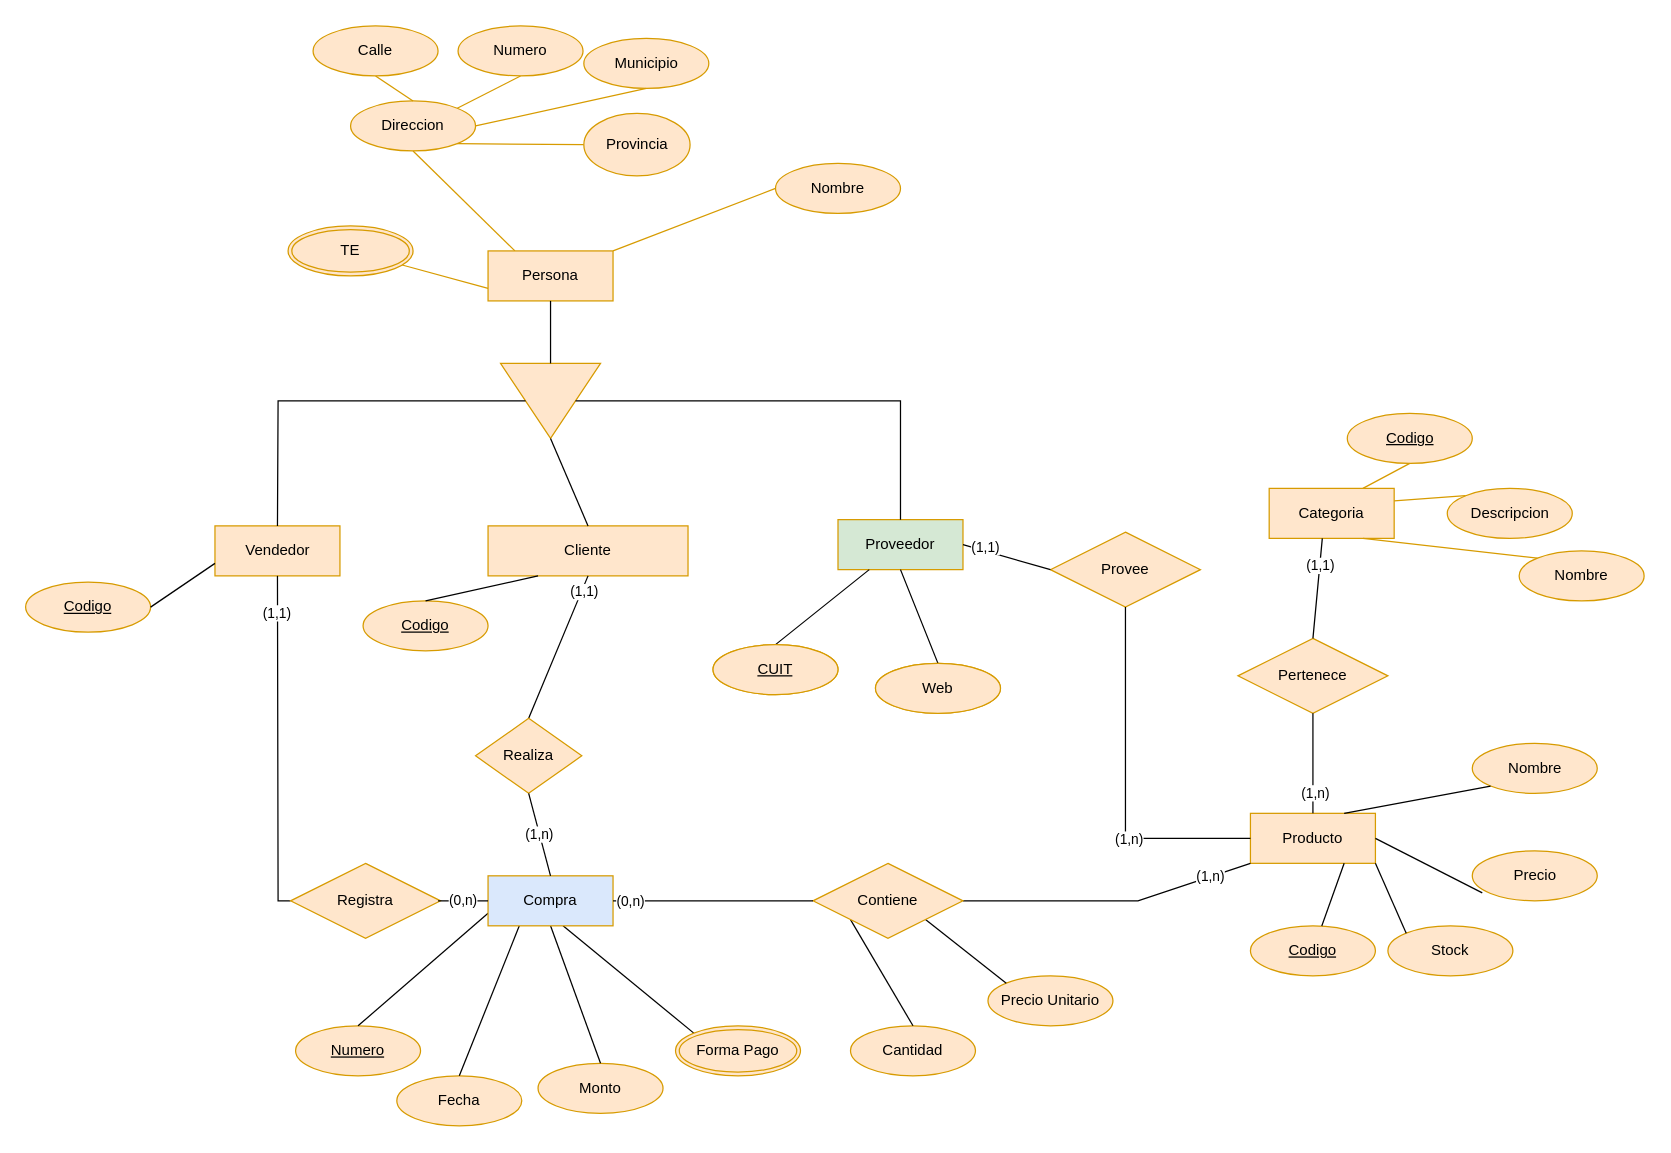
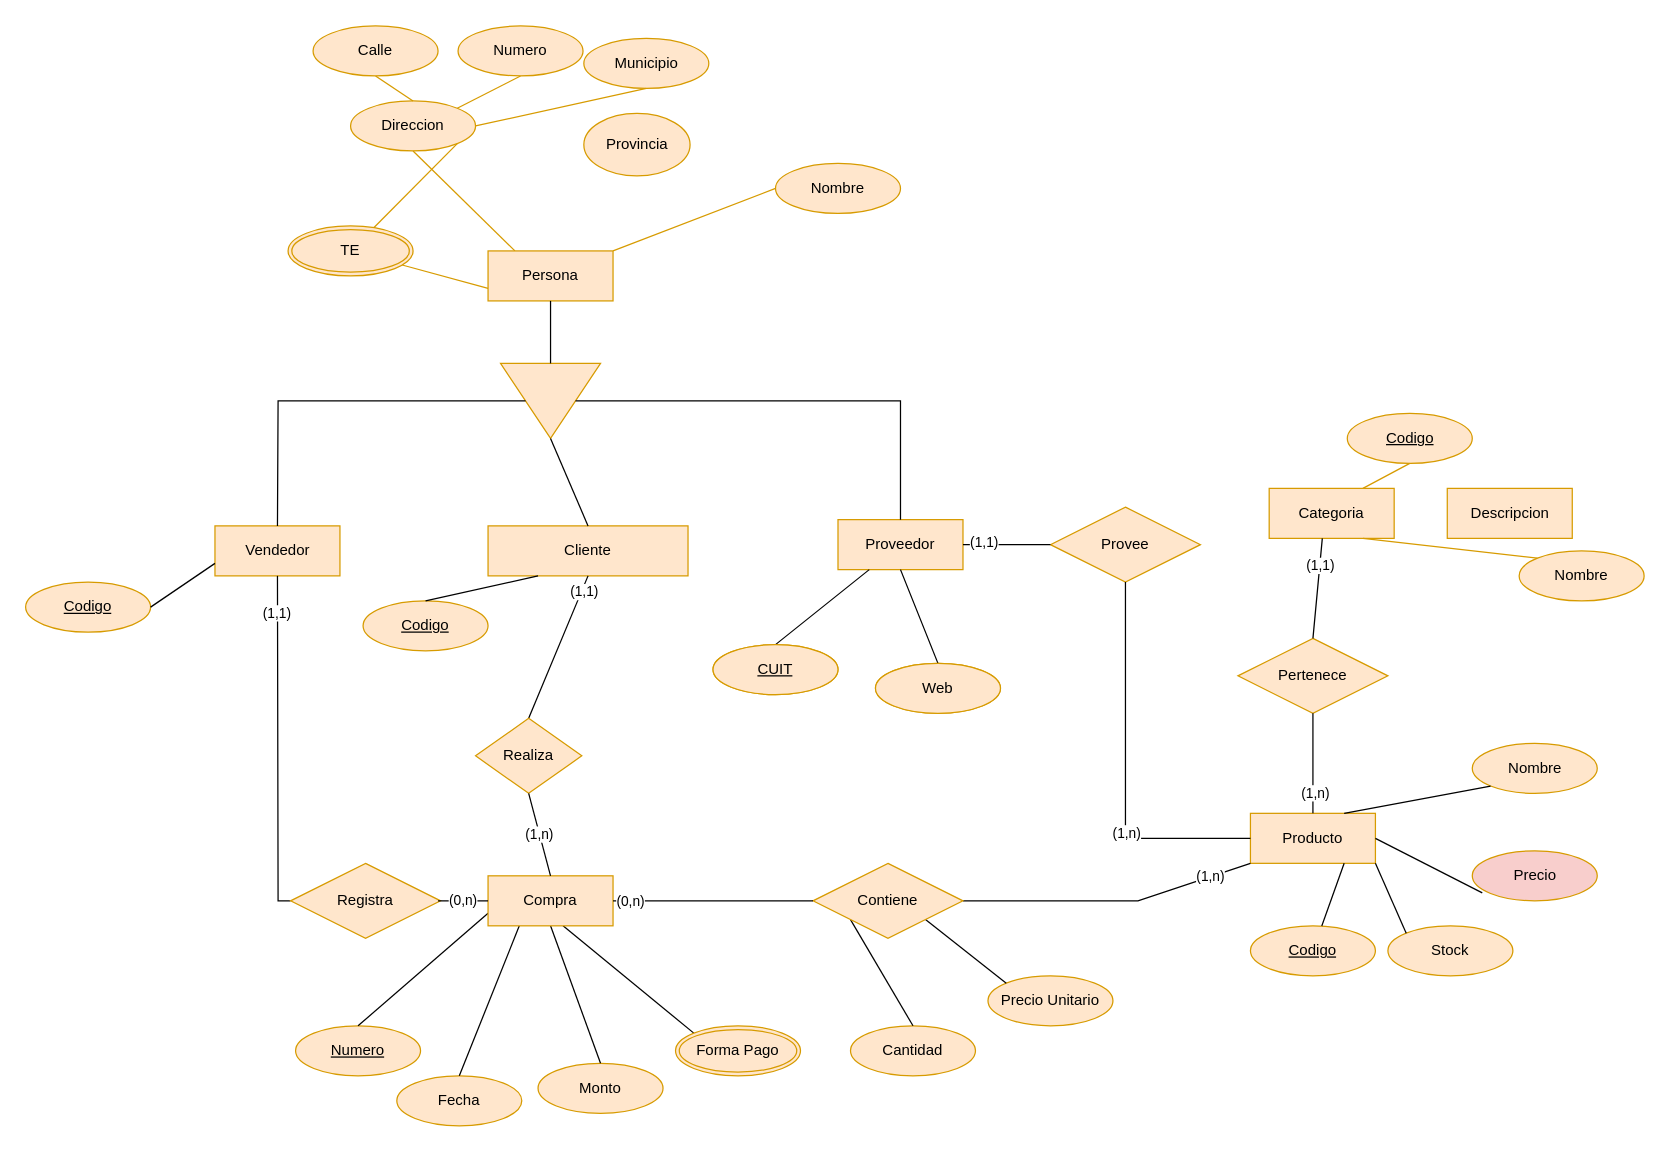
(521, 144) -> (416, 185)
(1430, 498) -> none
(1510, 513) -> (1510, 513)
(901, 544) -> (901, 544)
(1126, 569) -> (1126, 544)
(1535, 876) -> (1535, 876)
(551, 901) -> (551, 901)
